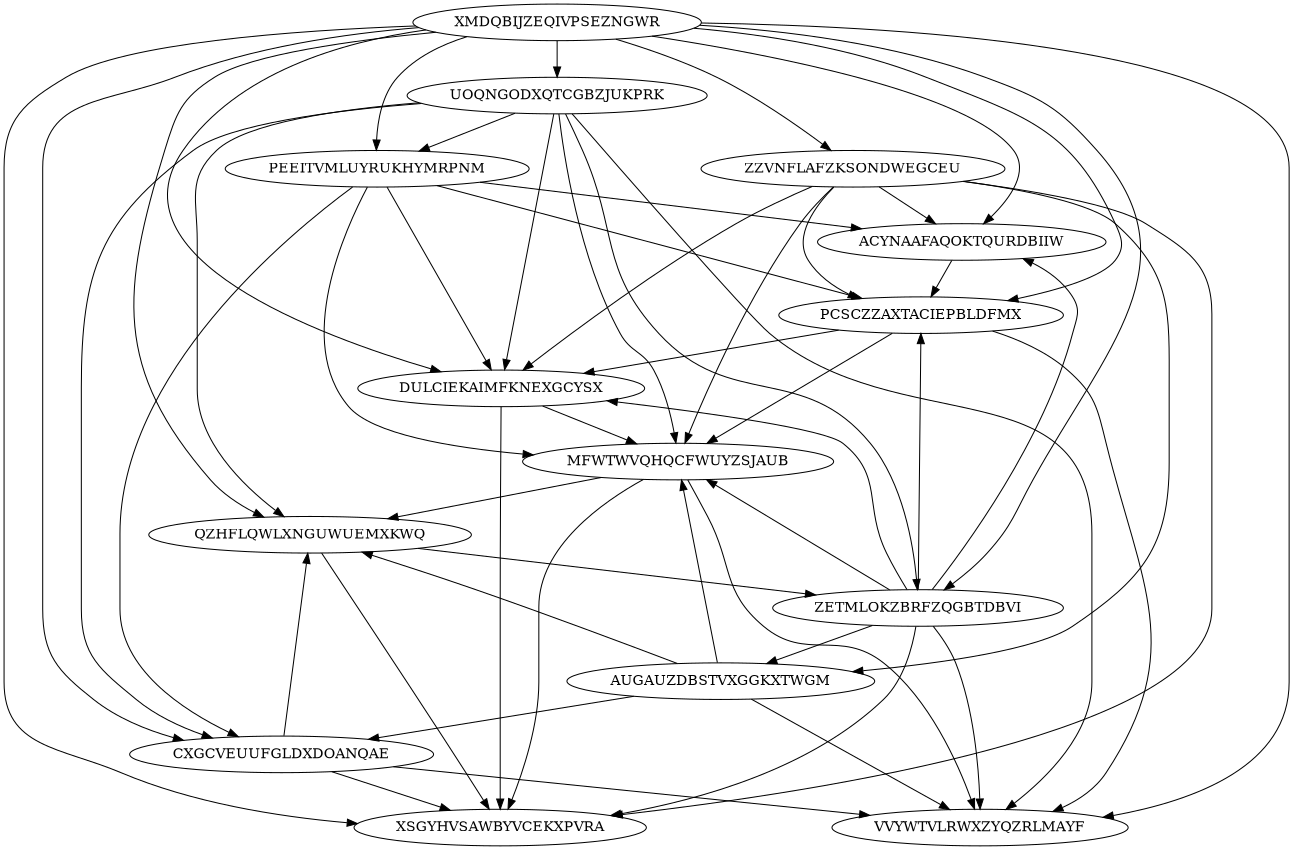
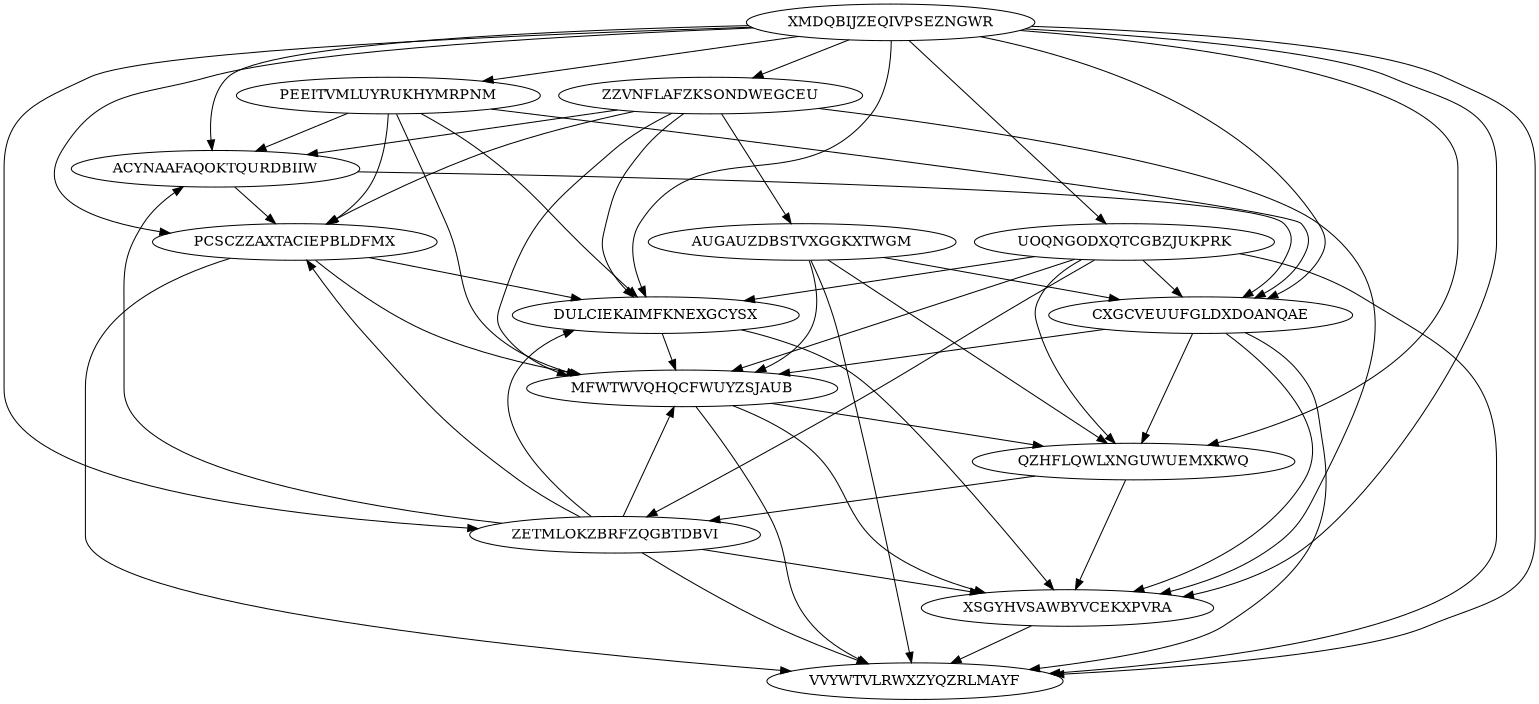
(472, 130) -> none
none -> (865, 185)
none -> (924, 354)
(836, 638) -> none
none -> (996, 642)
